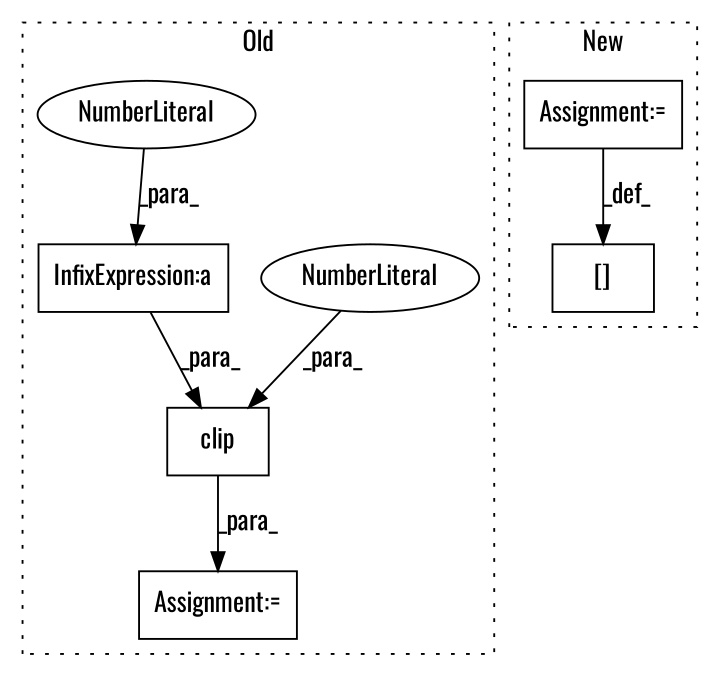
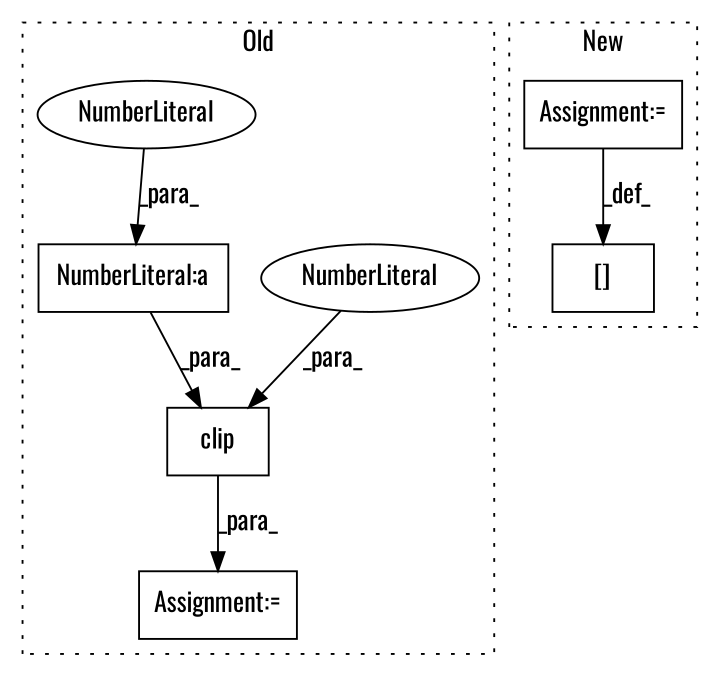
(133, 278) -> (133, 278)
